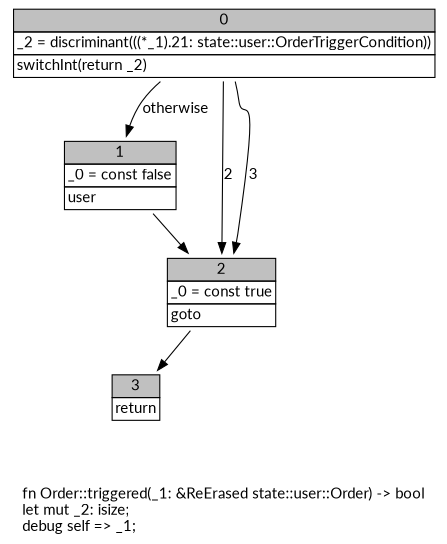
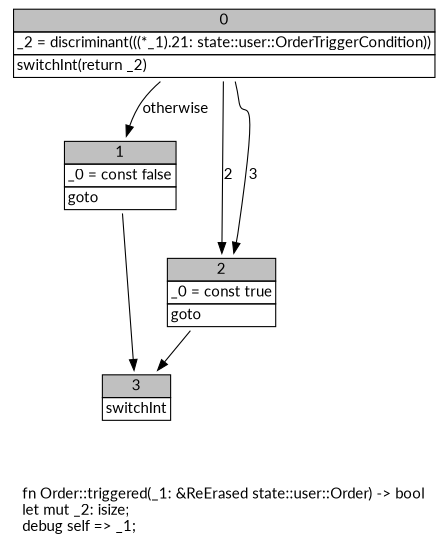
(82, 198) -> (83, 198)
(167, 229) -> (128, 286)
(136, 408) -> (136, 408)
